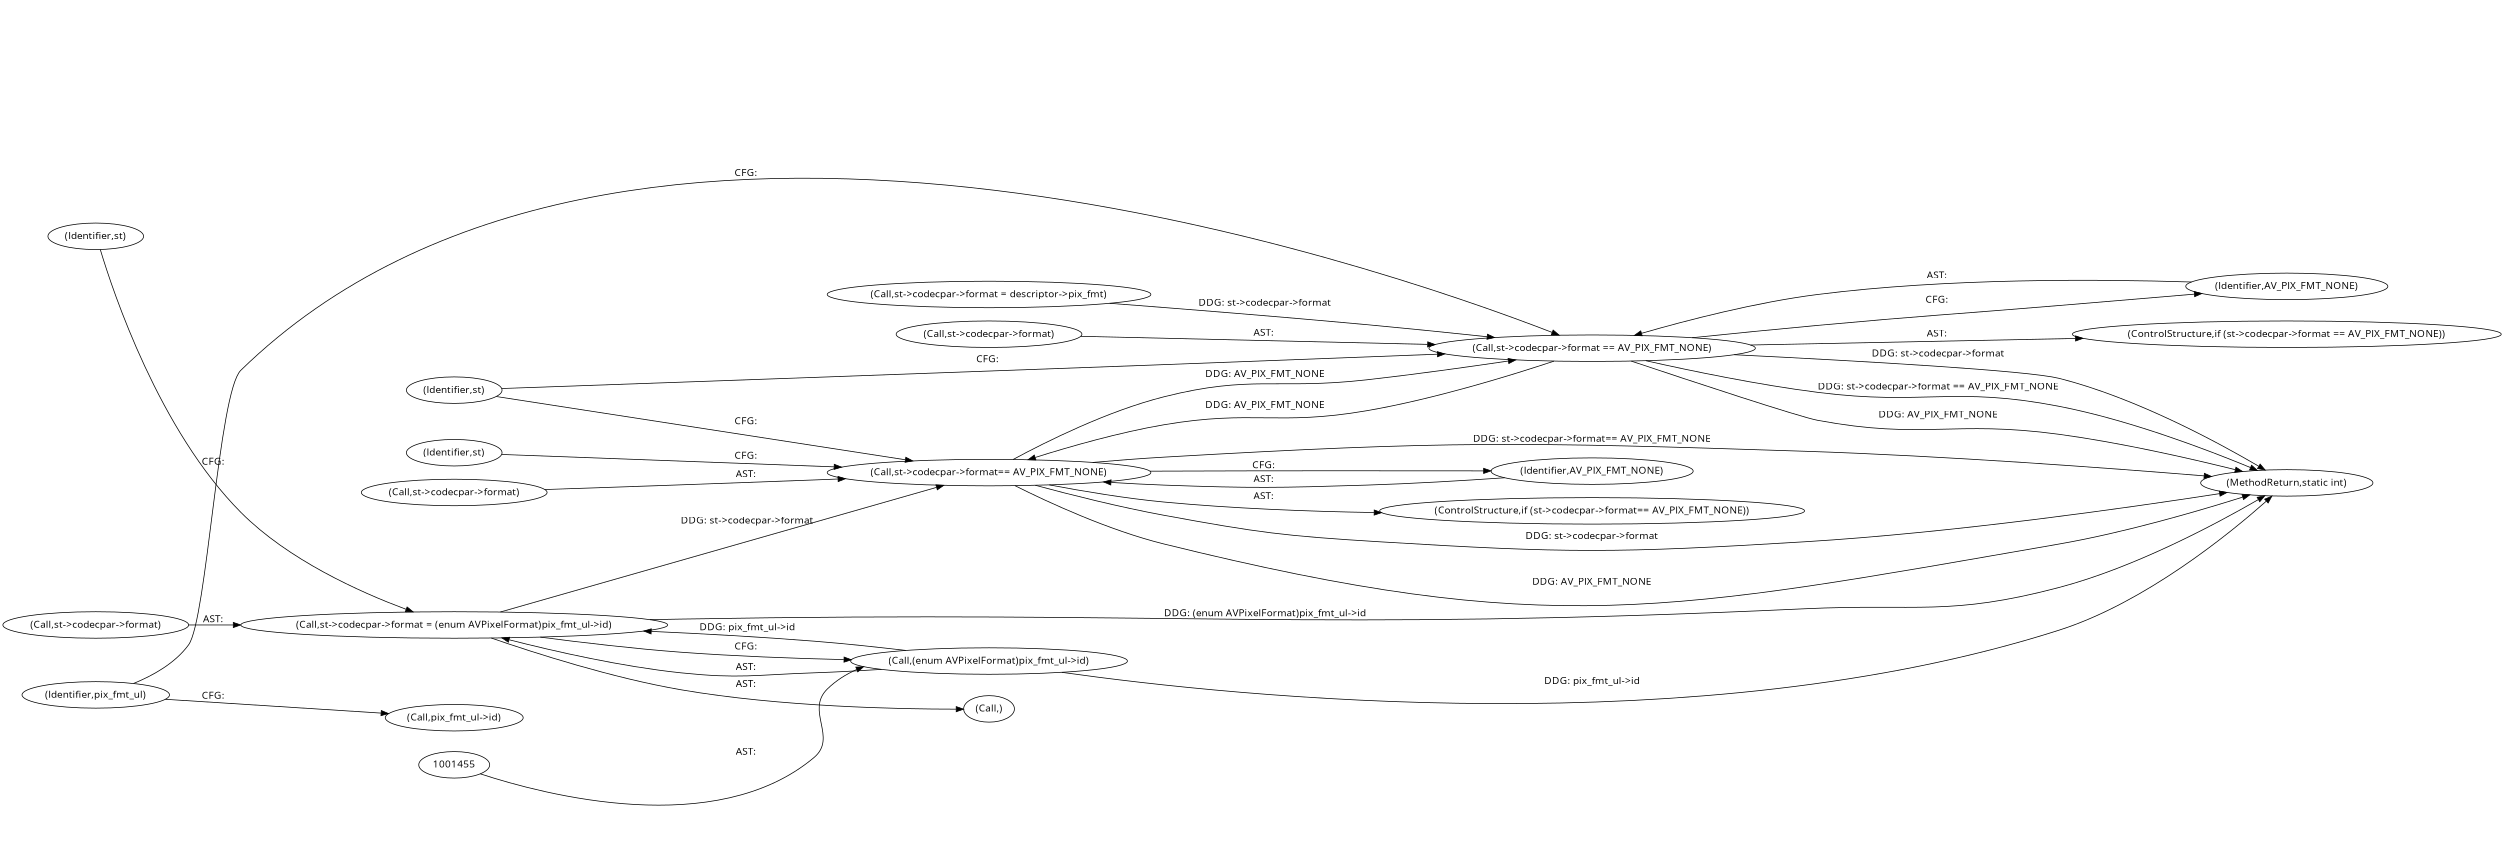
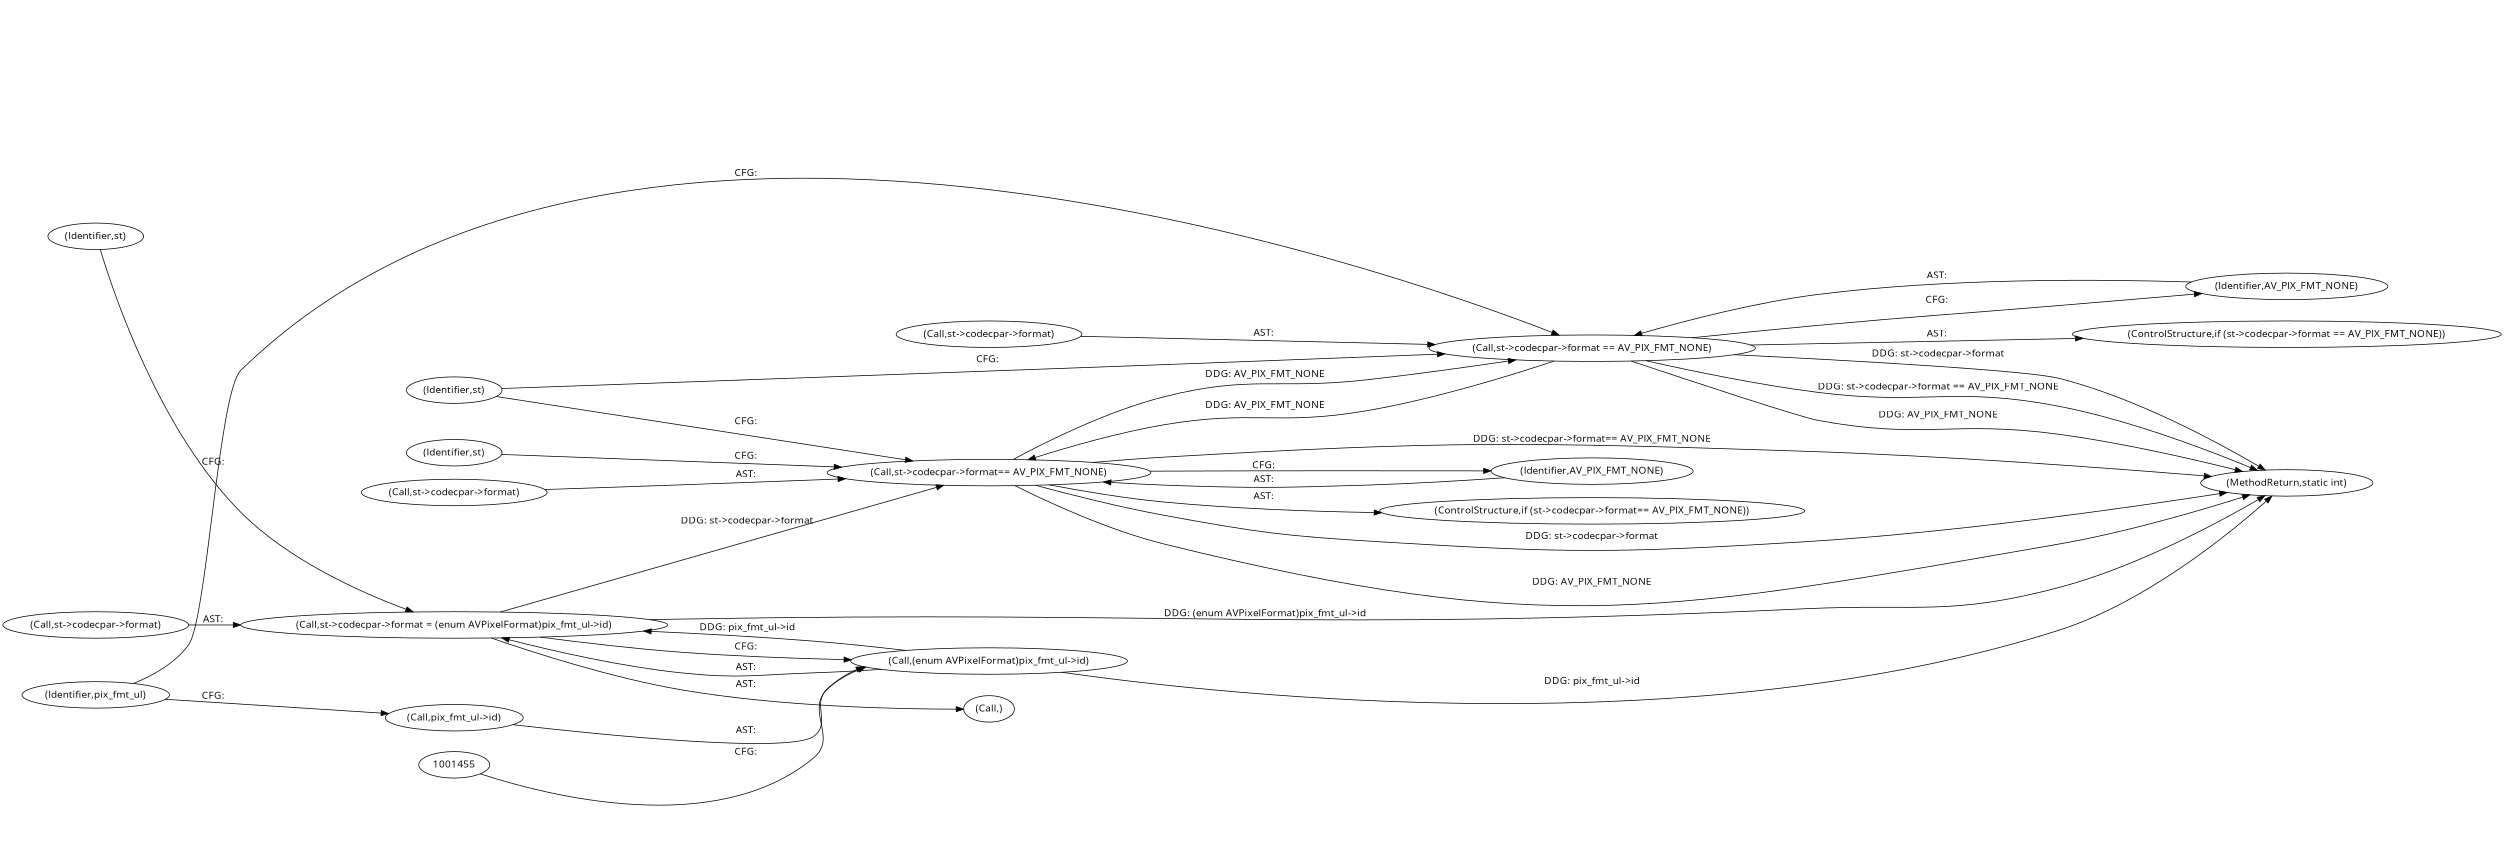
(989, 294) -> none
none -> (708, 742)
(747, 752) -> (747, 752)
